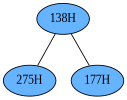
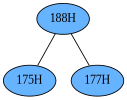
(63, 19) -> (63, 19)
(30, 81) -> (30, 81)
